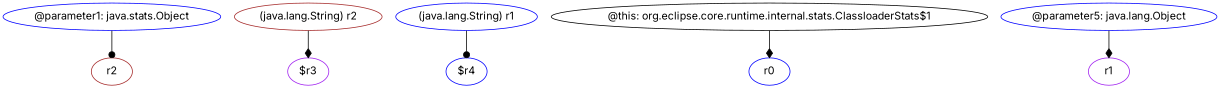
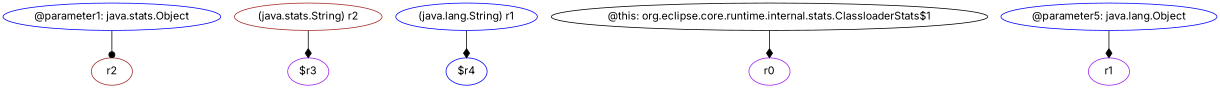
(308, 17) -> (308, 17)
(467, 41) -> (467, 41)
(769, 72) -> (769, 72)
